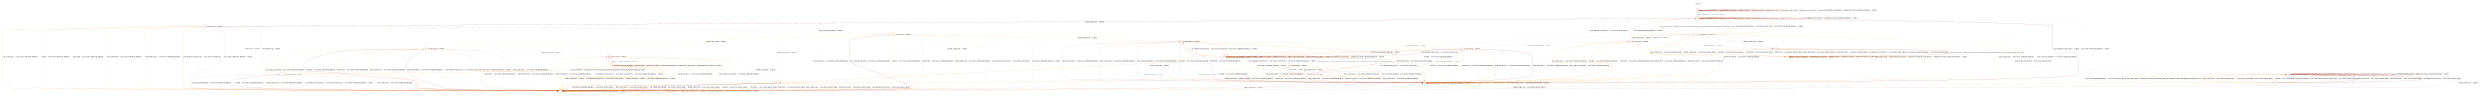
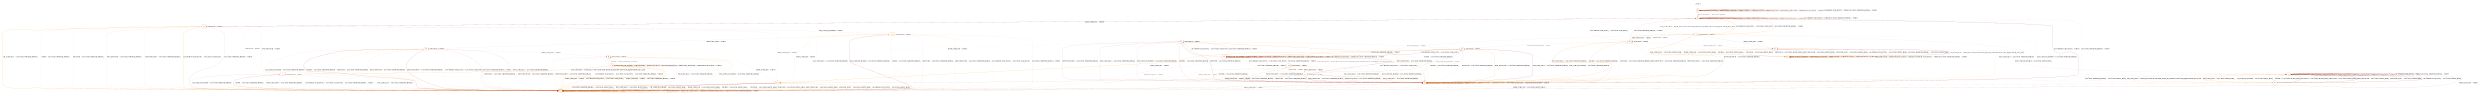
(1036, 37) -> (827, 36)
